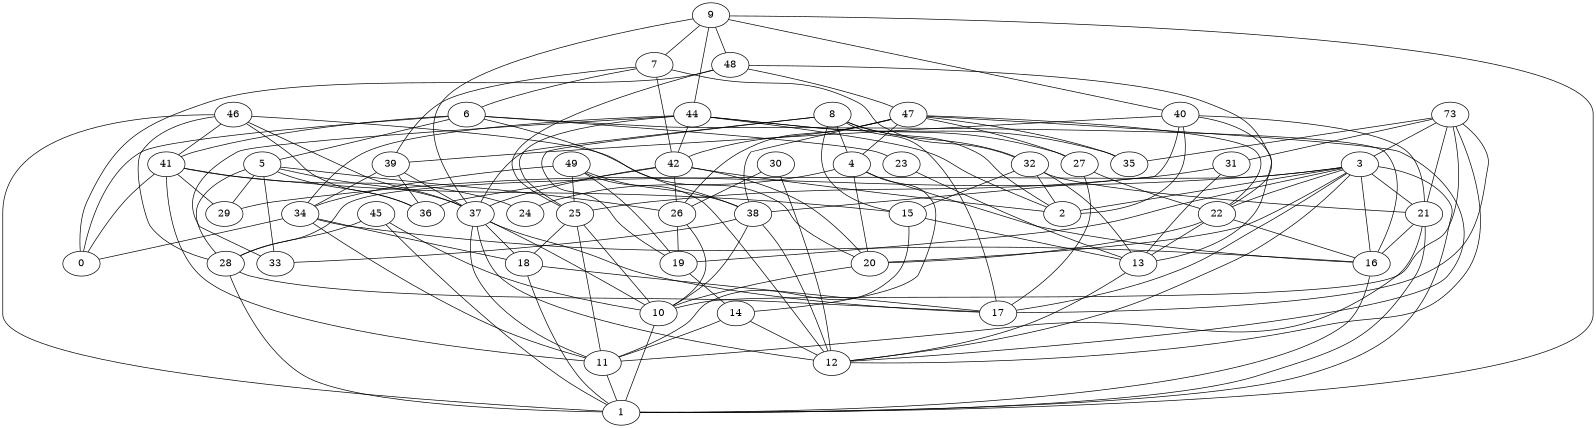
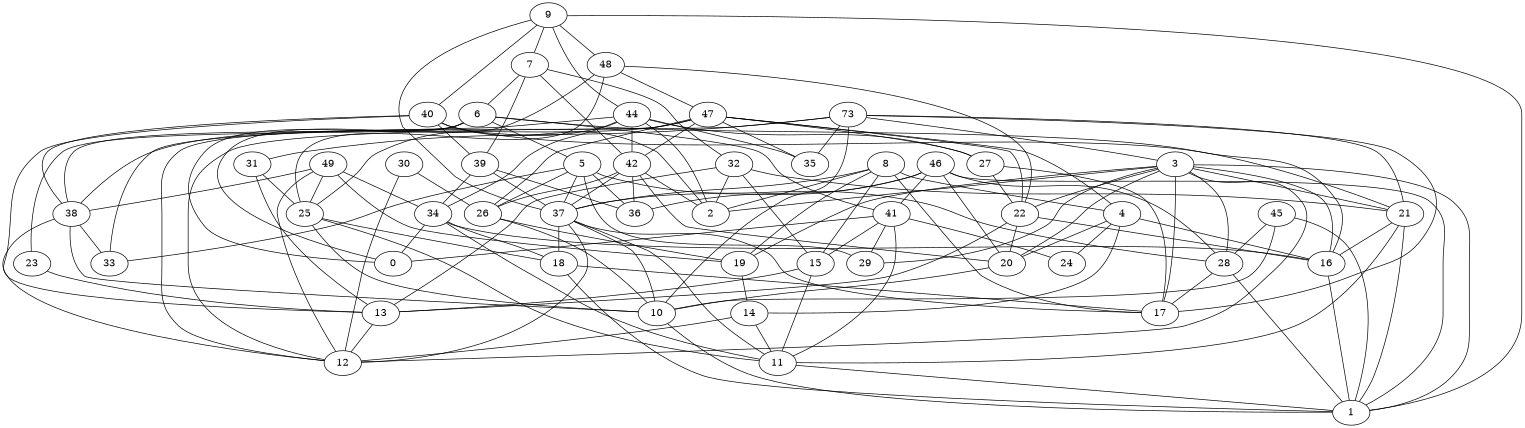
(931, 139) -> none
